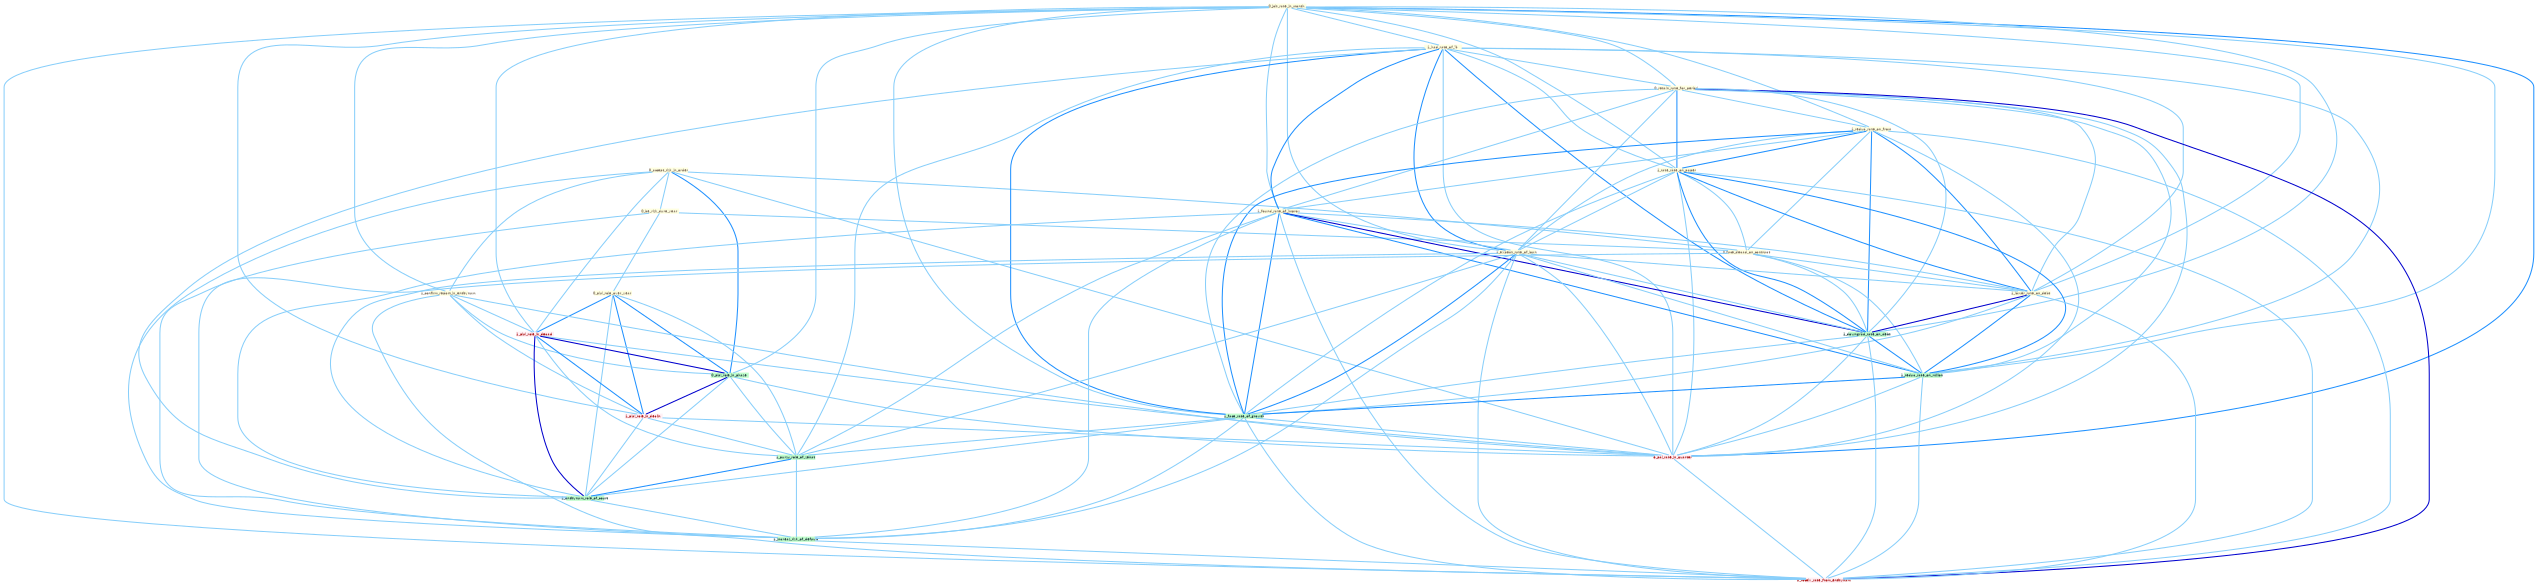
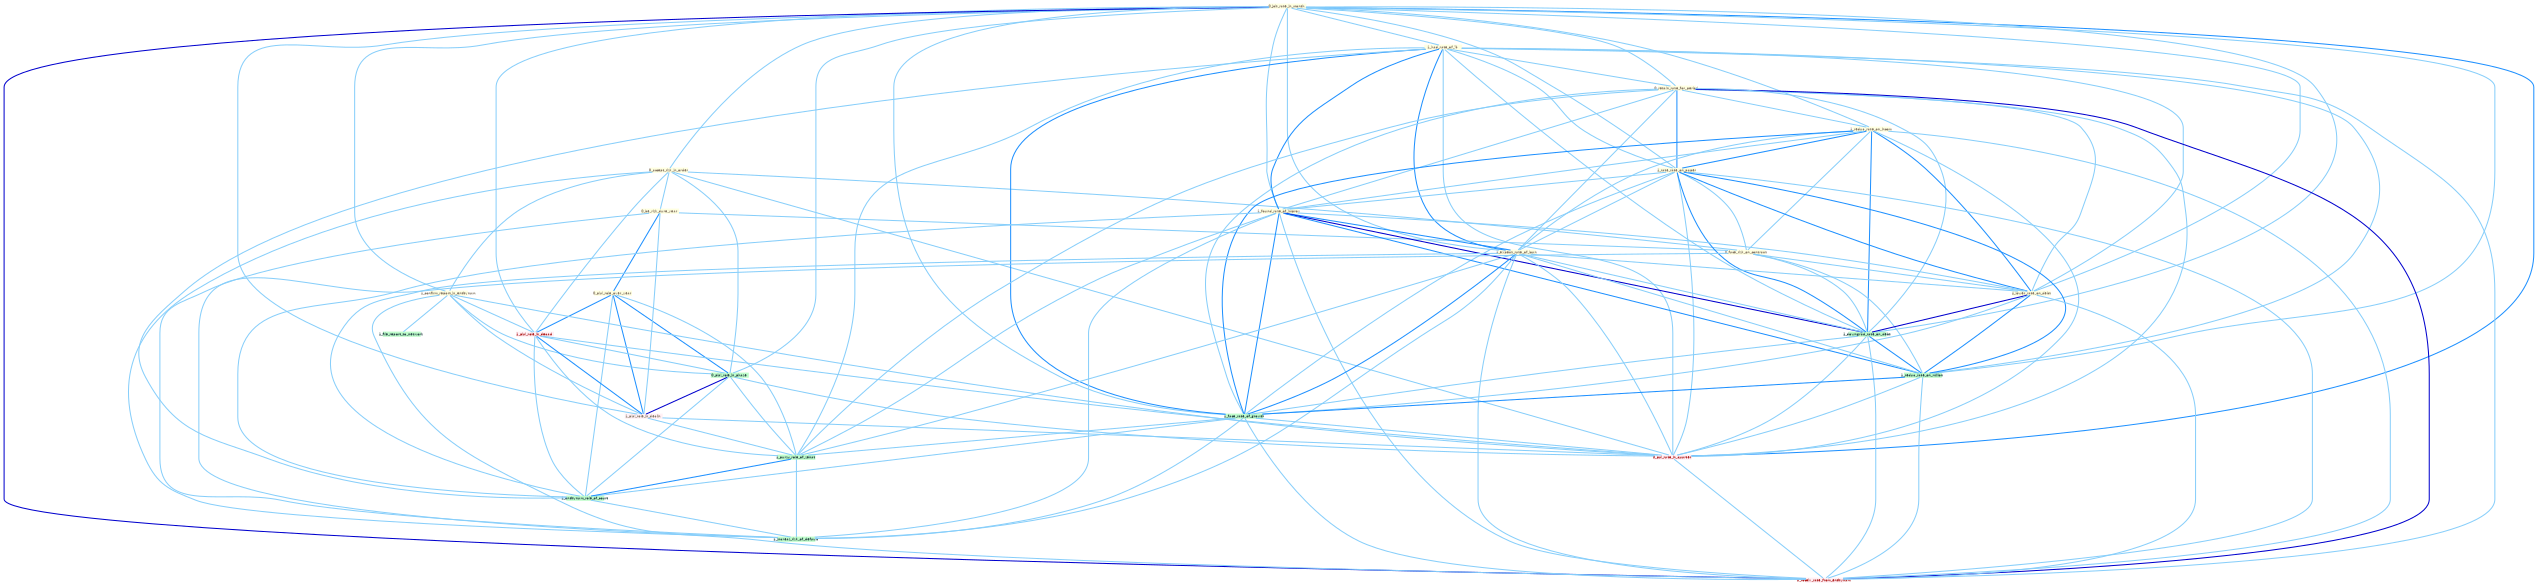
none -> (910, 22)
(1872, 129) -> (1872, 129)
(2143, 147) -> (1192, 189)
none -> (1478, 191)
(1643, 208) -> (1643, 208)
(1398, 232) -> (1398, 232)
(640, 246) -> (640, 246)
(1747, 252) -> (1747, 252)
(738, 259) -> (738, 259)
(2032, 293) -> (2032, 293)
none -> (402, 334)
(637, 356) -> (637, 356)
(644, 416) -> (644, 416)
(540, 423) -> (540, 423)
(615, 457) -> (654, 299)
(1673, 457) -> (1673, 457)
(63, 514) -> (63, 514)
(1310, 560) -> (2441, 178)
